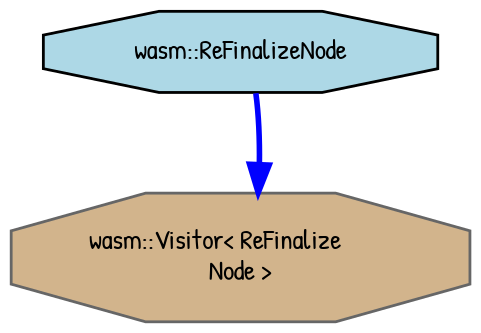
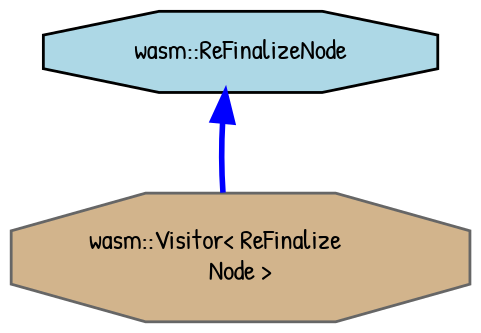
(259, 129) -> (222, 157)
